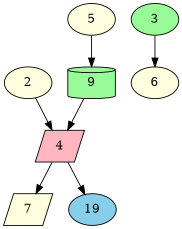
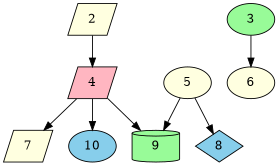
(28, 83) -> (92, 19)
(78, 111) -> (121, 111)
none -> (219, 146)
(92, 210) -> (92, 146)
